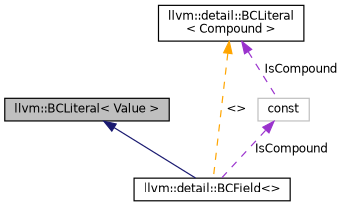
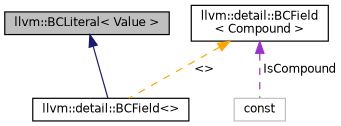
(231, 23) -> (260, 23)
(244, 154) -> none
